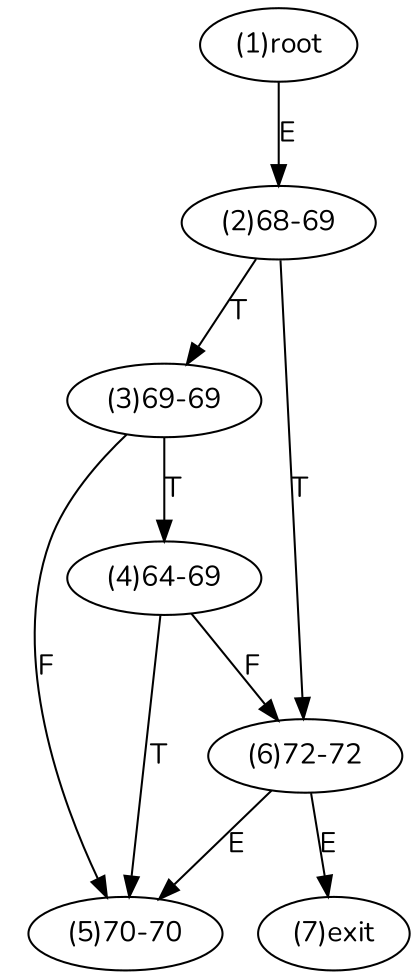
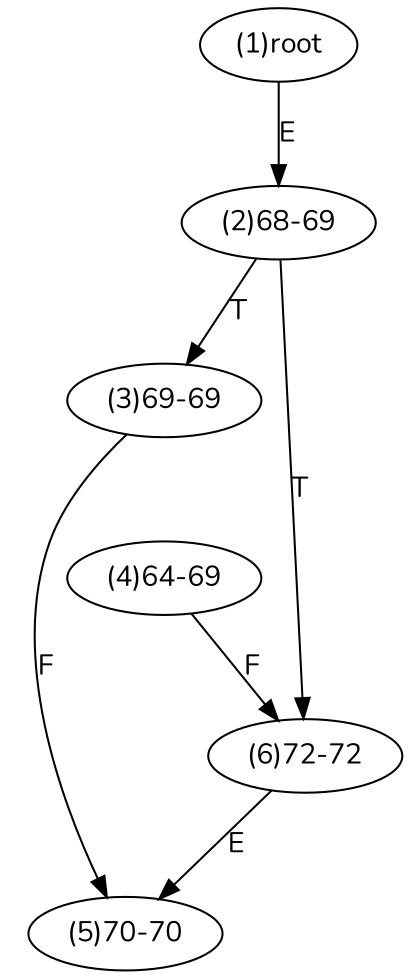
(164, 479) -> none
(146, 746) -> none
(334, 934) -> none
